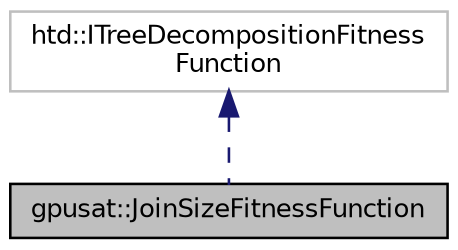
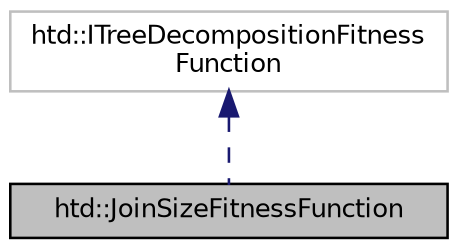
(229, 211) -> (229, 211)
